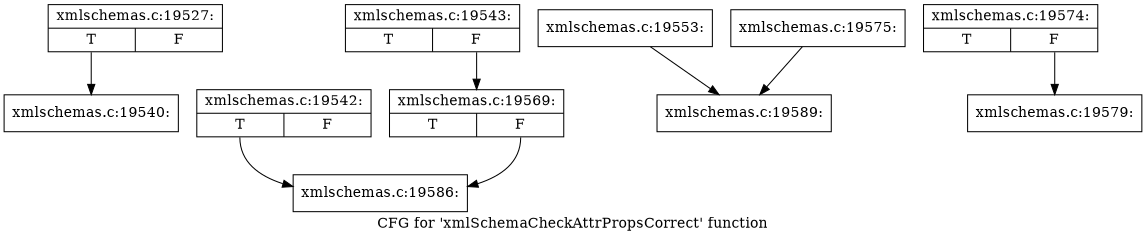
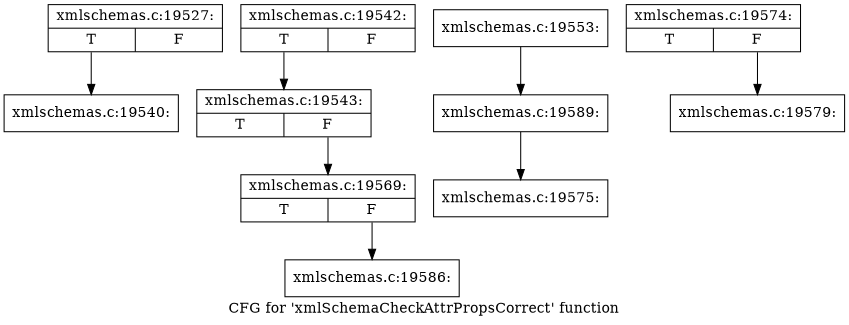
(784, 67) -> (521, 151)
(253, 168) -> (284, 66)
